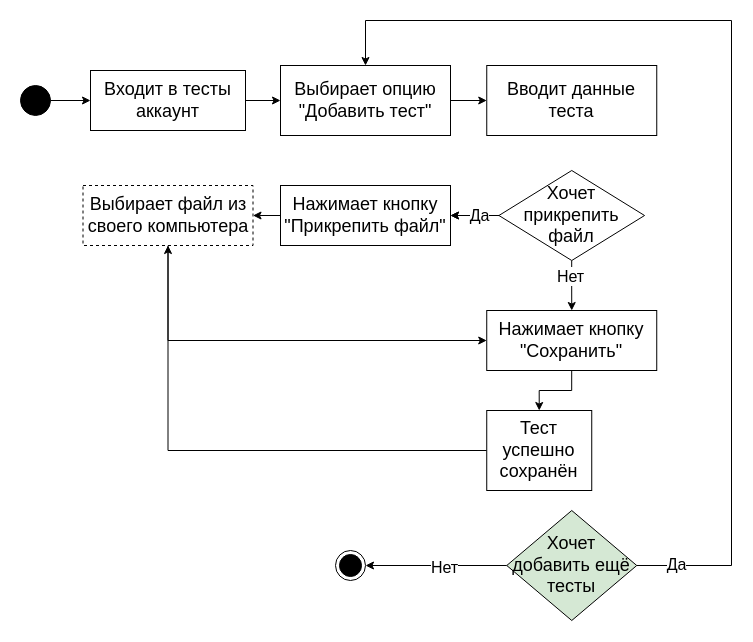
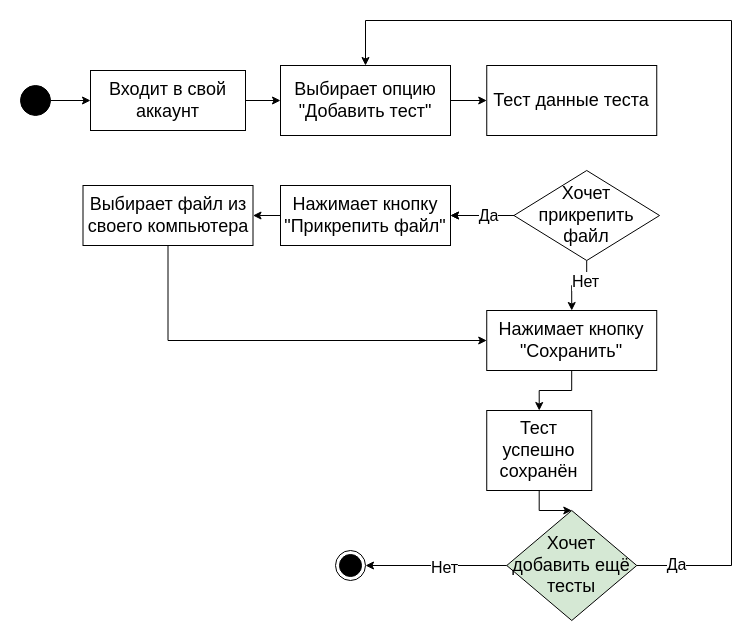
(168, 101) -> (168, 101)
(572, 101) -> (572, 101)
(168, 216) -> (168, 216)
(572, 216) -> (587, 216)
(273, 451) -> (542, 511)
